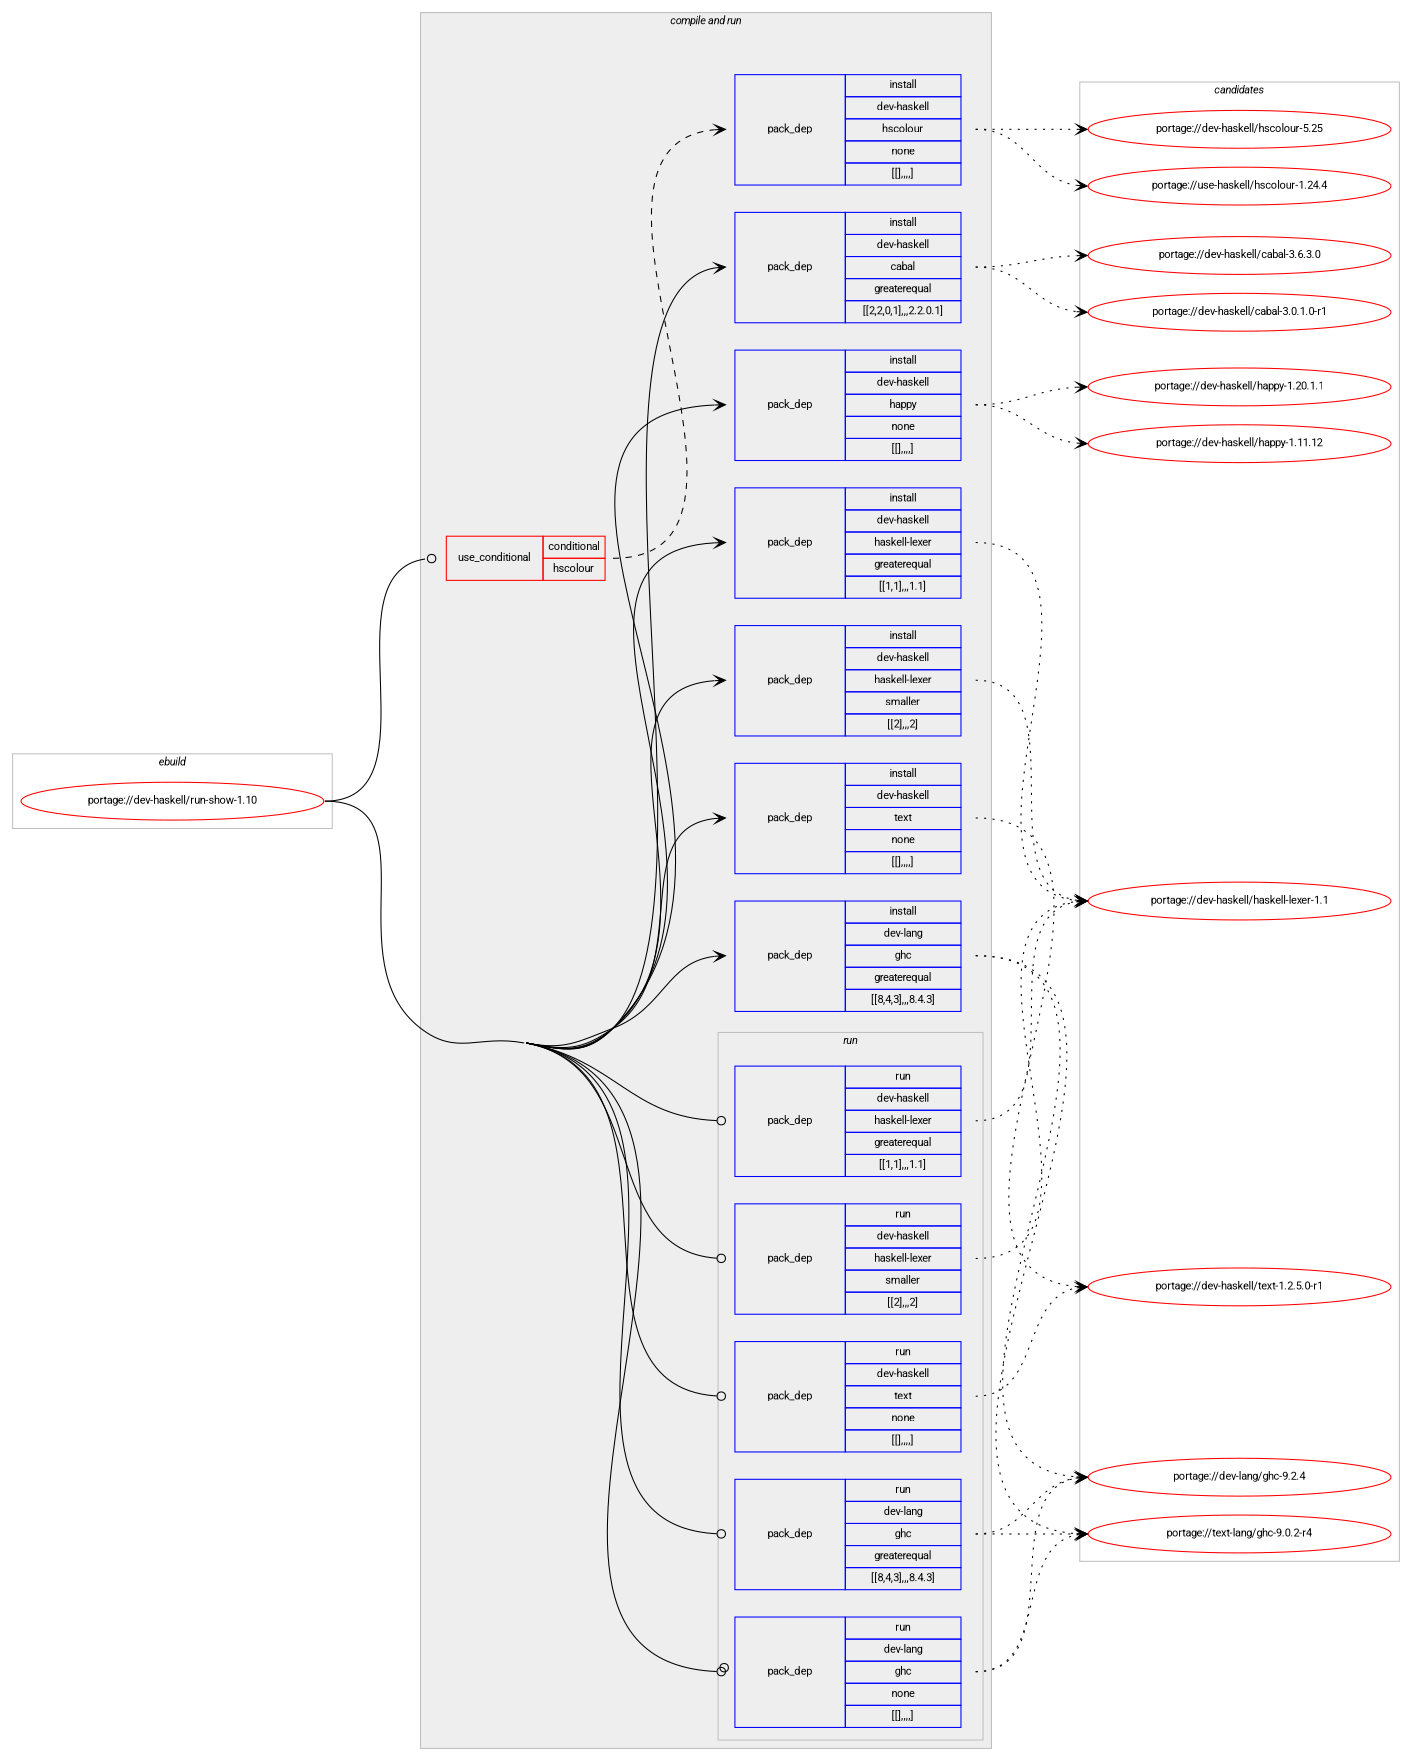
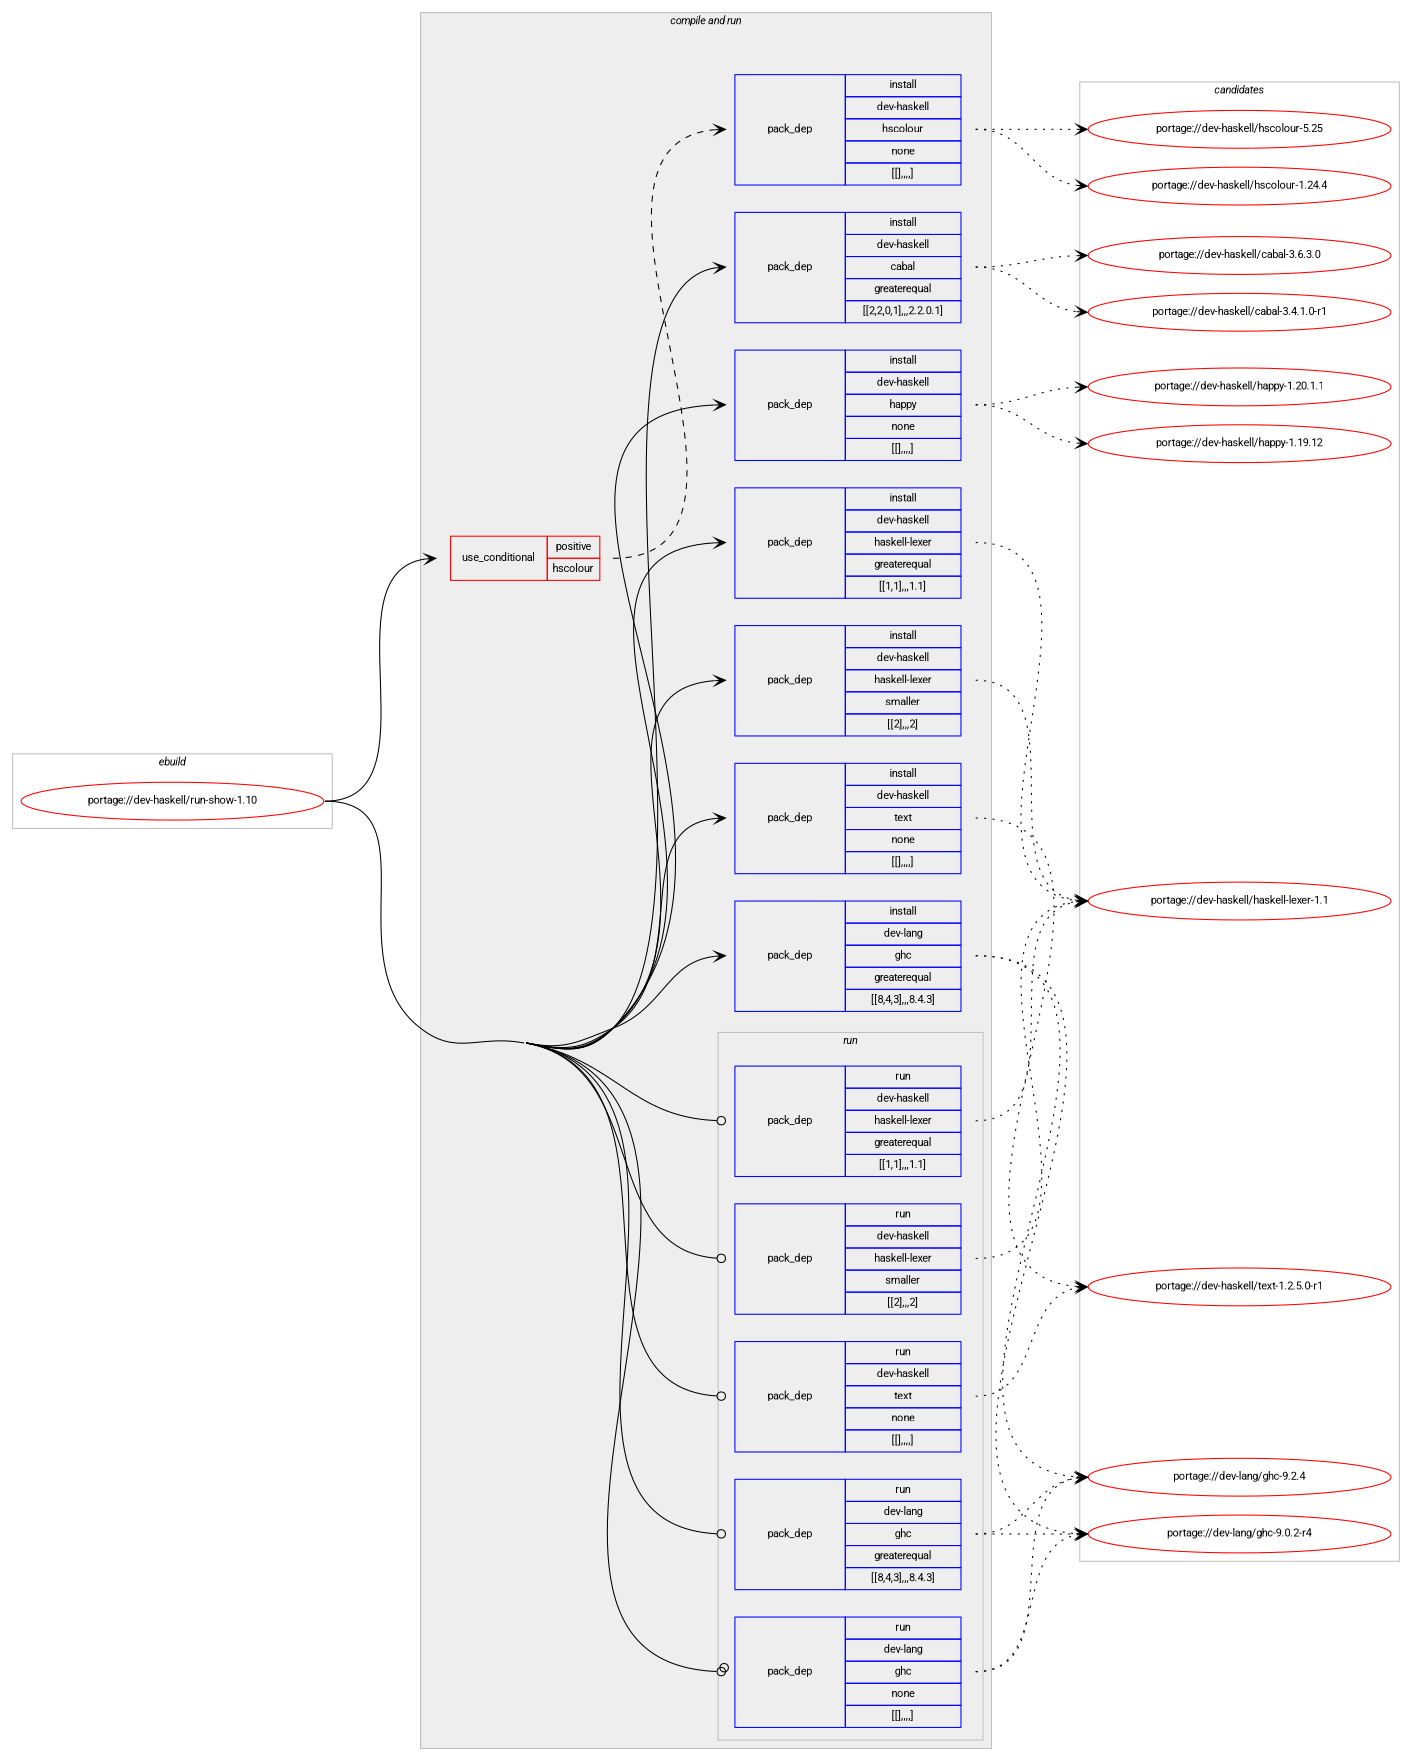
(1240, 186) -> (1240, 186)
(1240, 312) -> (1240, 312)
(1240, 444) -> (1240, 444)
(574, 547) -> (574, 547)
(381, 685) -> (381, 685)
(1240, 1534) -> (1240, 1534)
